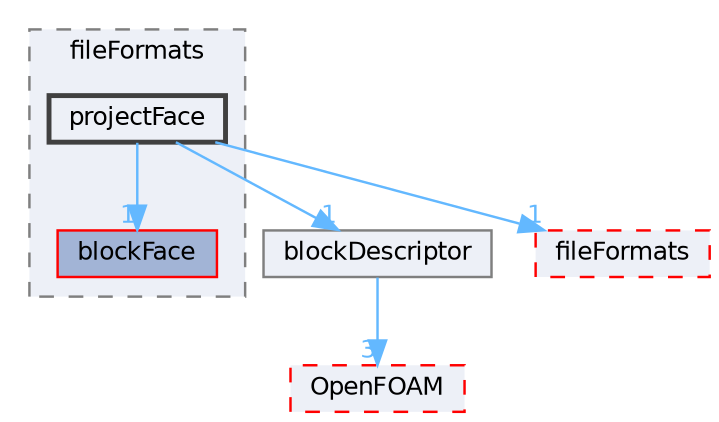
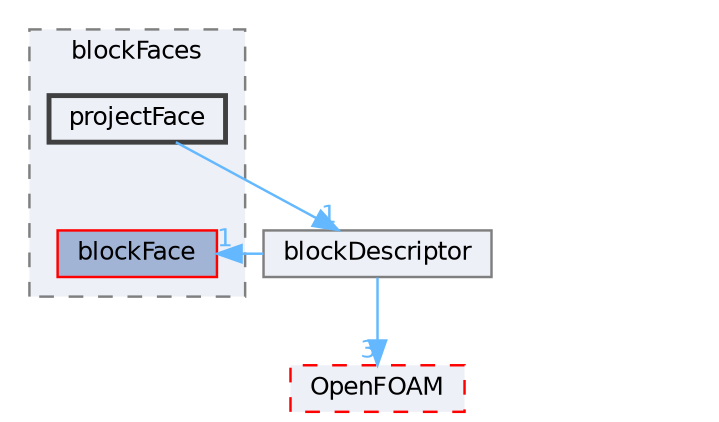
(137, 53) -> (137, 53)
(137, 174) -> (253, 254)
(623, 254) -> none
